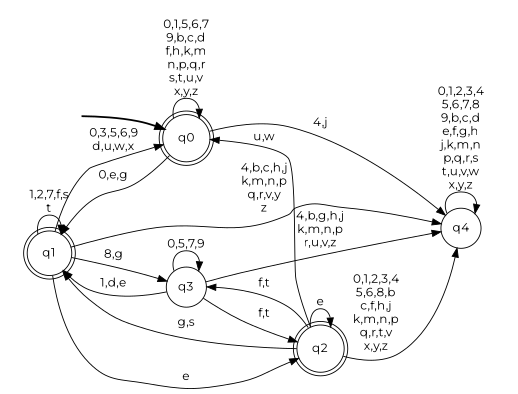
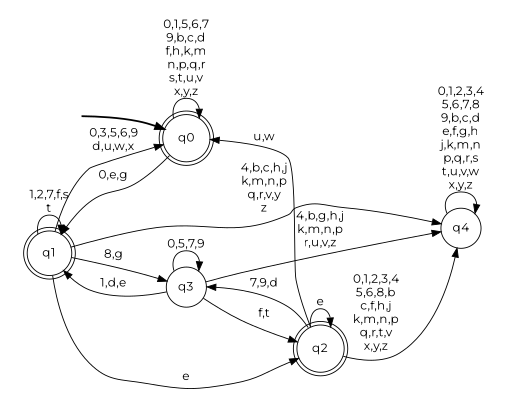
(332, 142) -> none
(264, 283) -> (264, 283)
(174, 336) -> none
